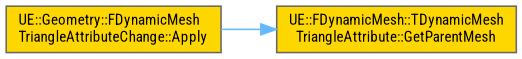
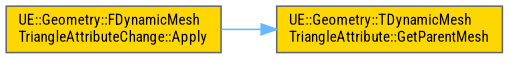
(397, 29) -> (390, 29)
